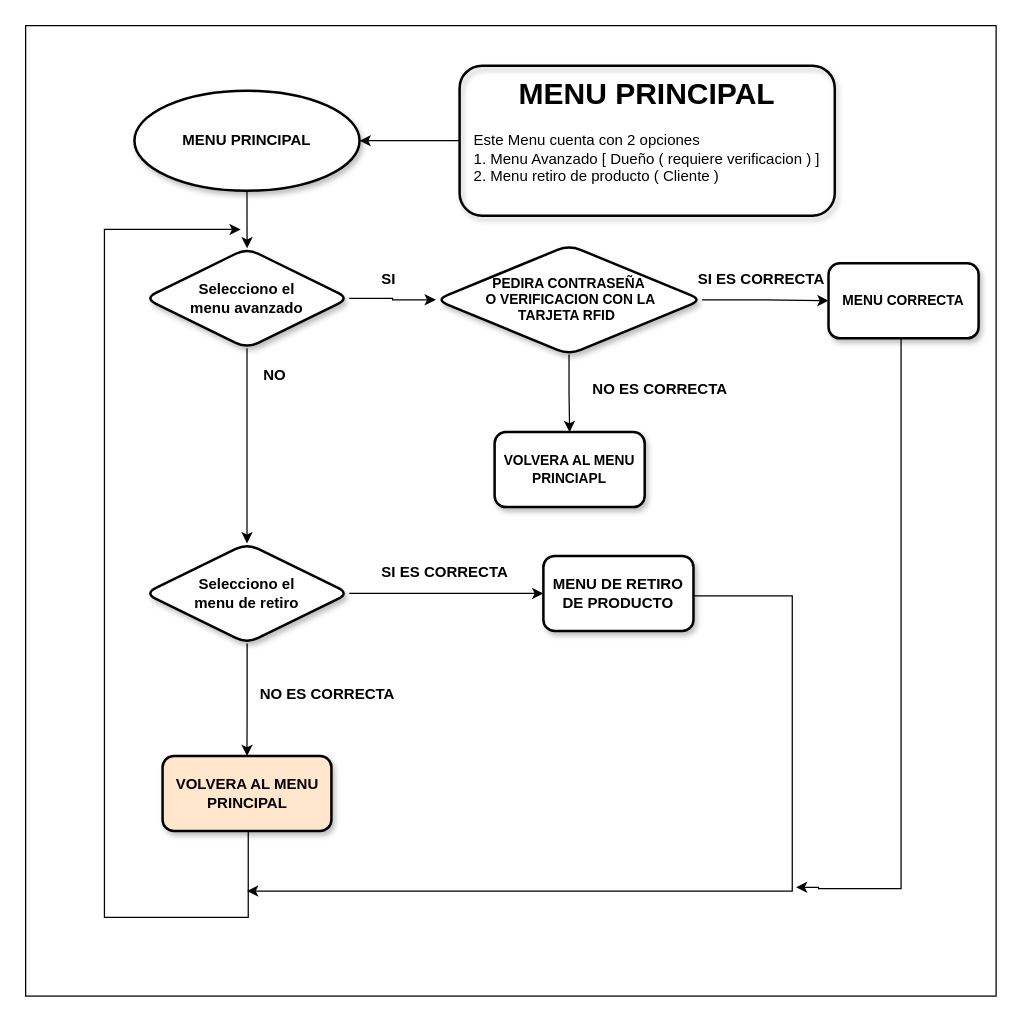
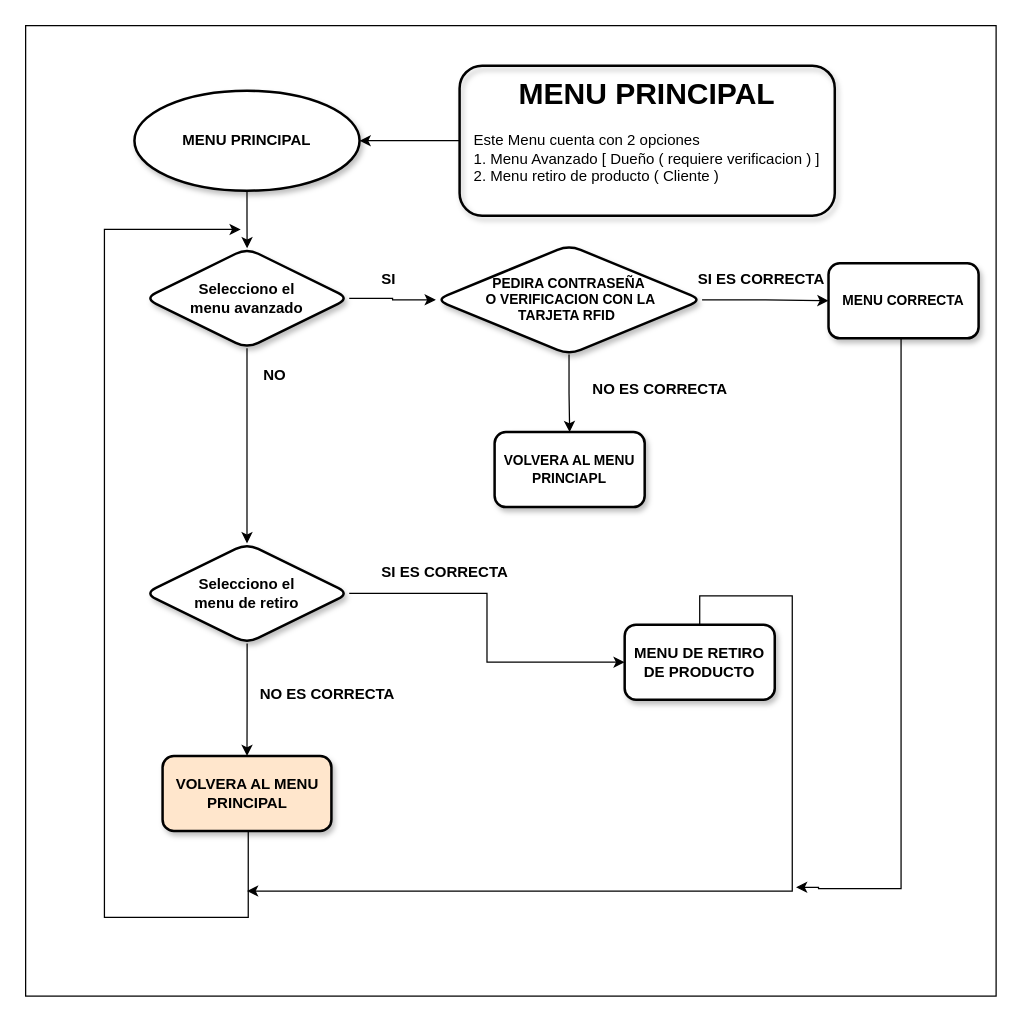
(618, 593) -> (699, 662)
